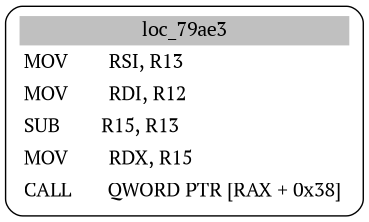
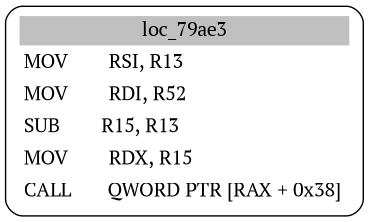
(105, 94) -> (105, 94)
